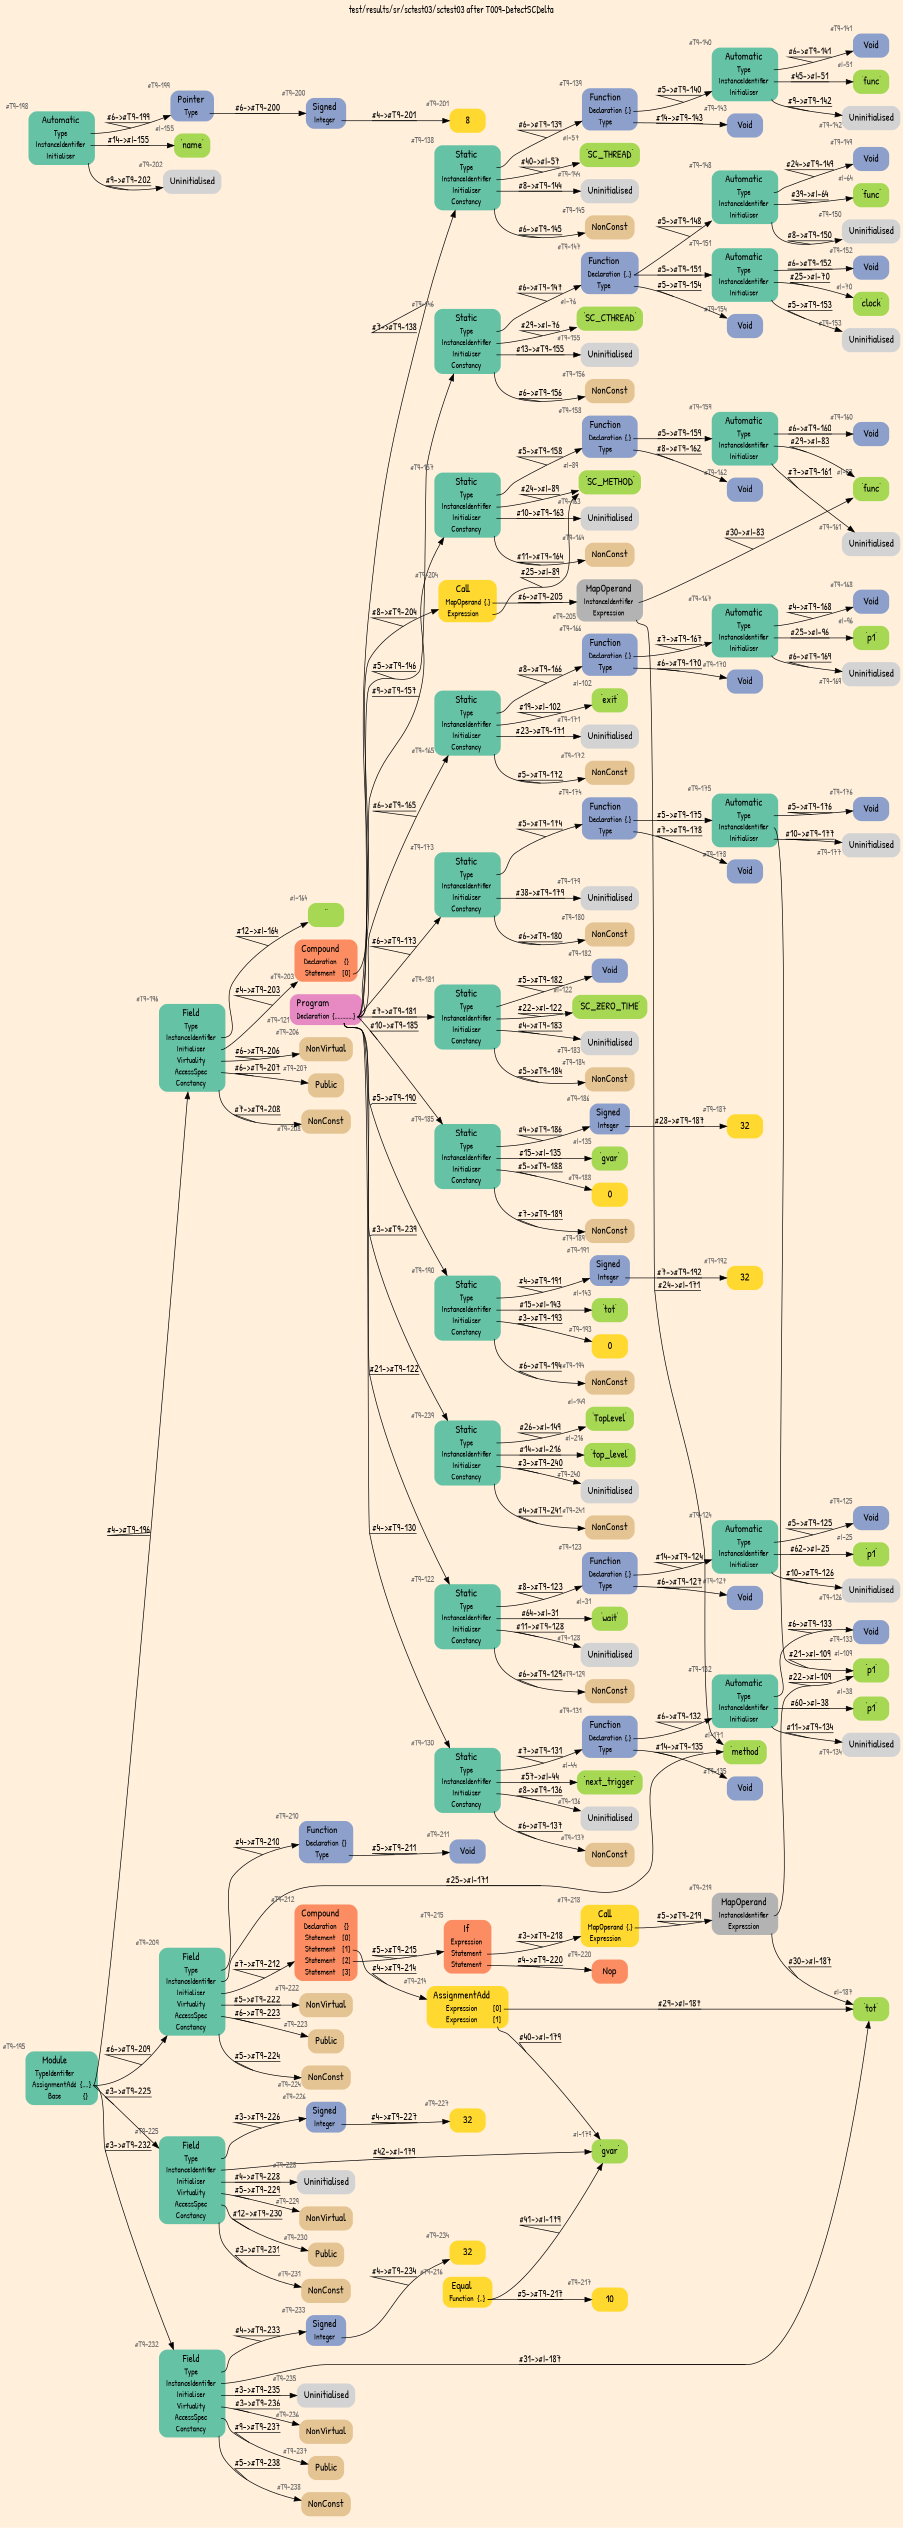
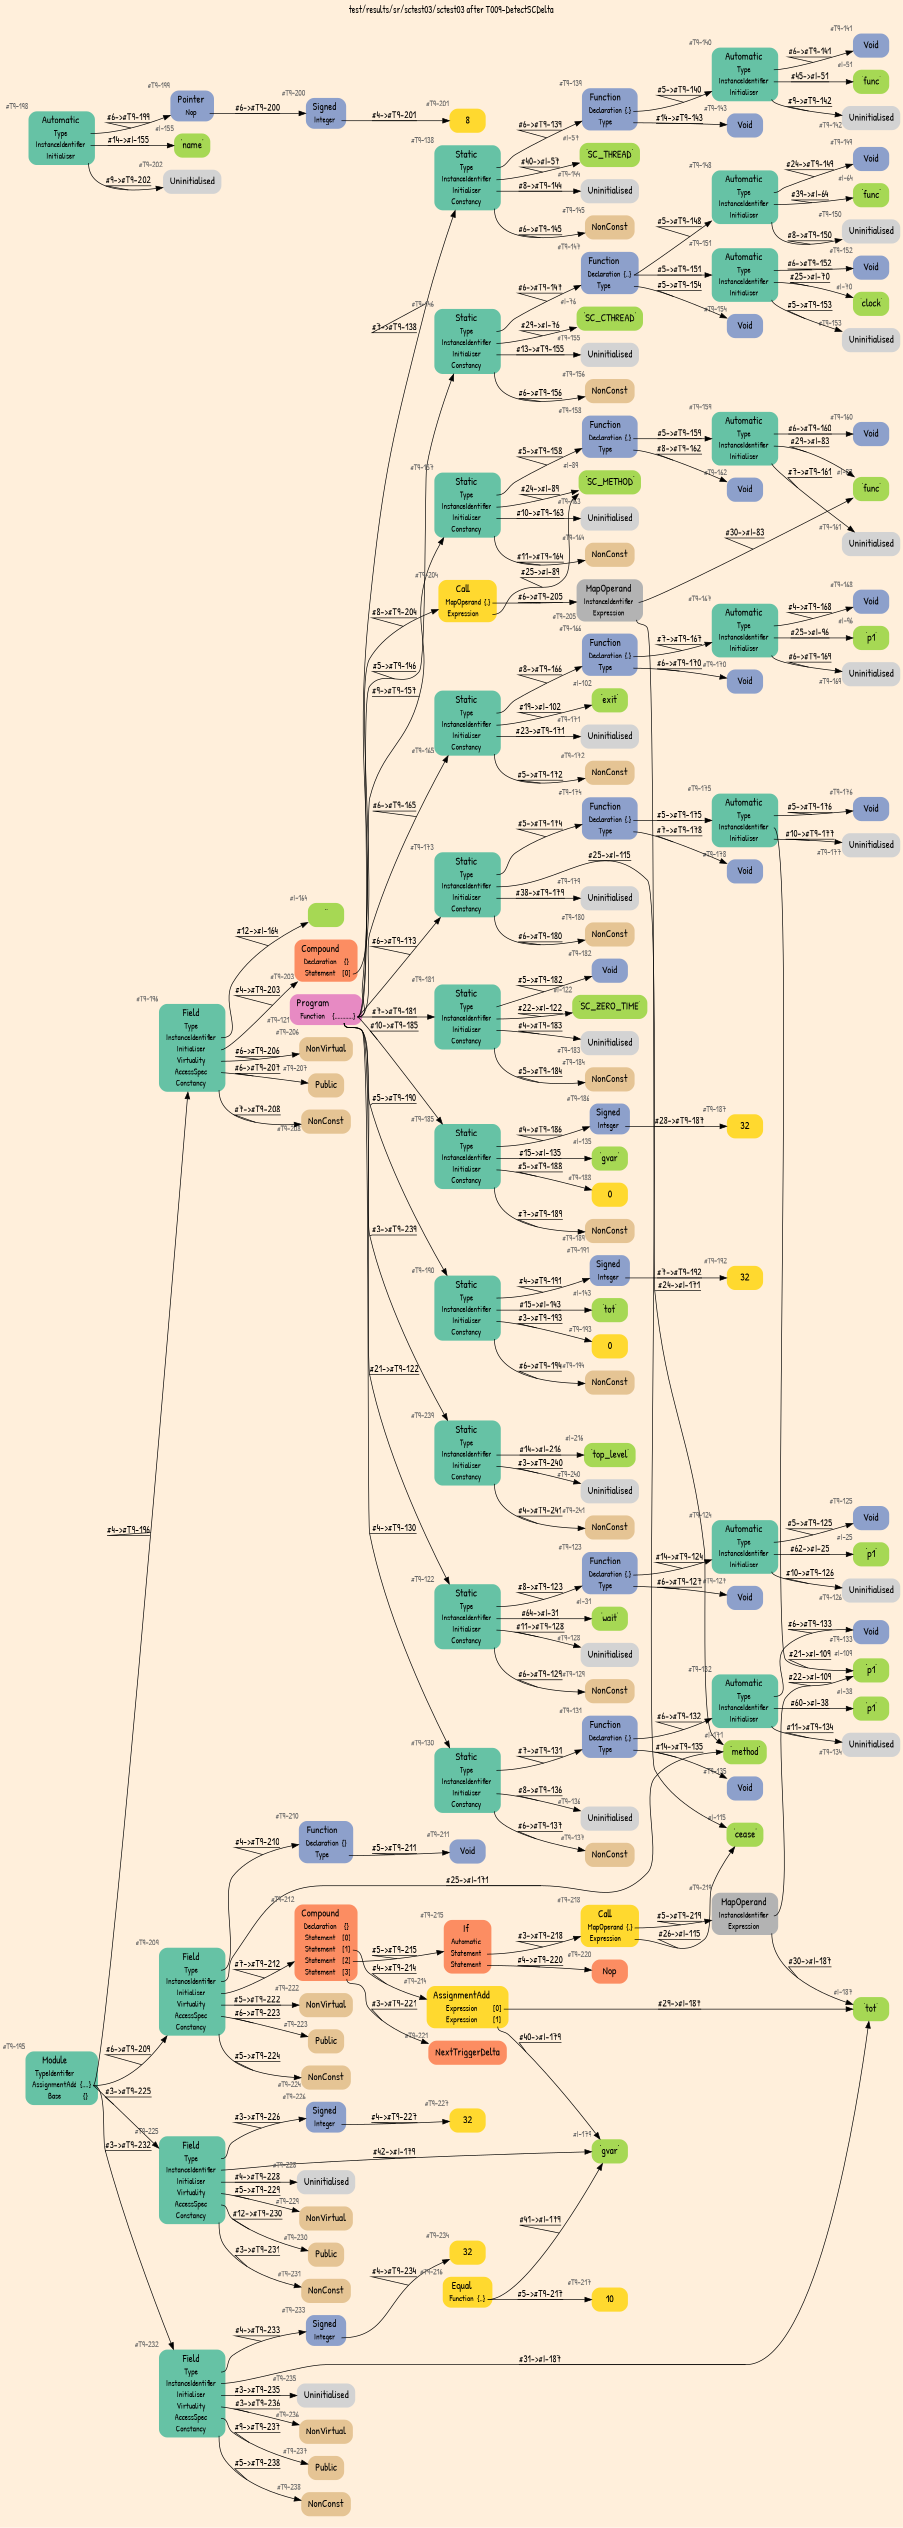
(191, 113) -> (191, 113)
(313, 1016) -> (313, 1016)
(610, 1419) -> none
(610, 1782) -> none
none -> (745, 1835)
(467, 1942) -> (466, 1942)
none -> (468, 2053)
